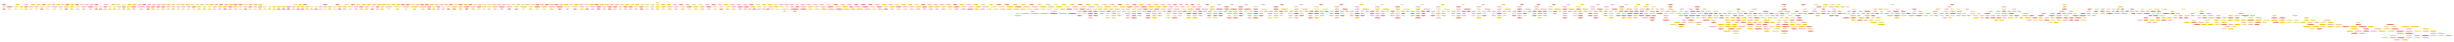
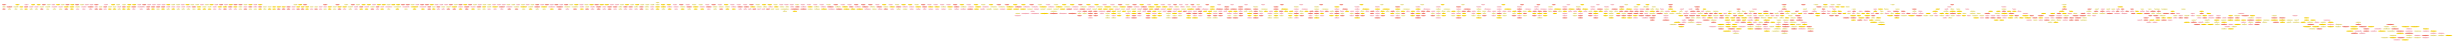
(566, 5) -> (566, 5)
(1169, 9) -> (1169, 9)
(1290, 16) -> (1290, 16)
